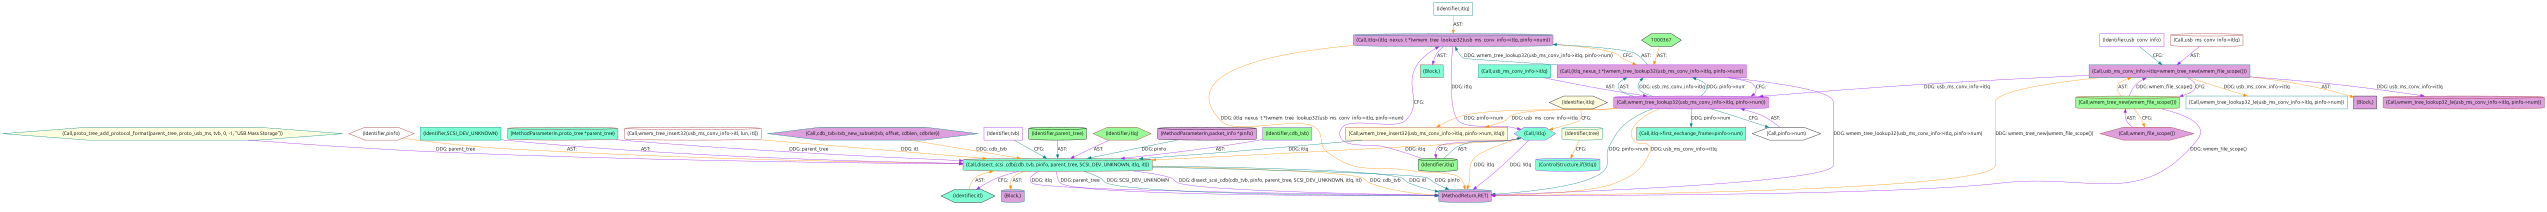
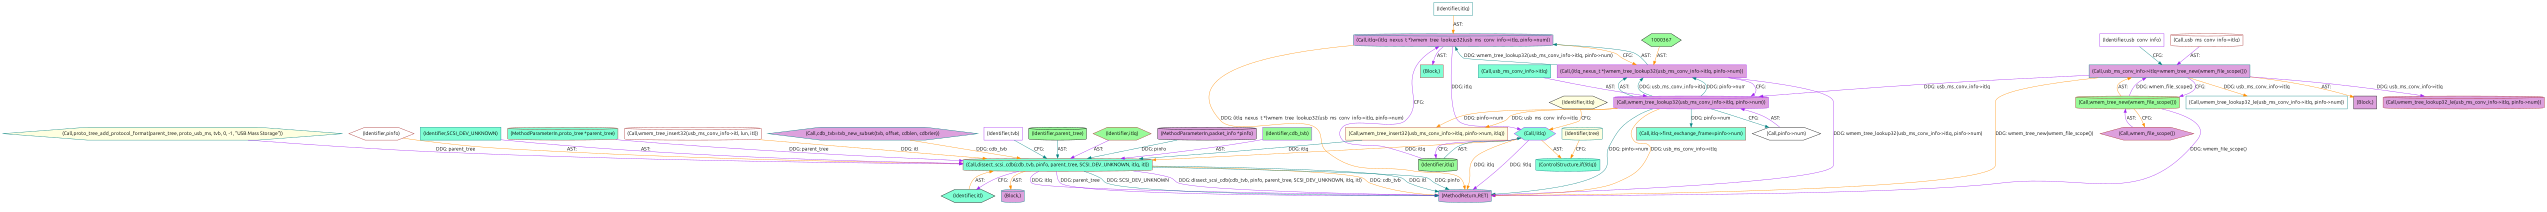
none -> (1550, 148)
(1568, 165) -> (1568, 165)
